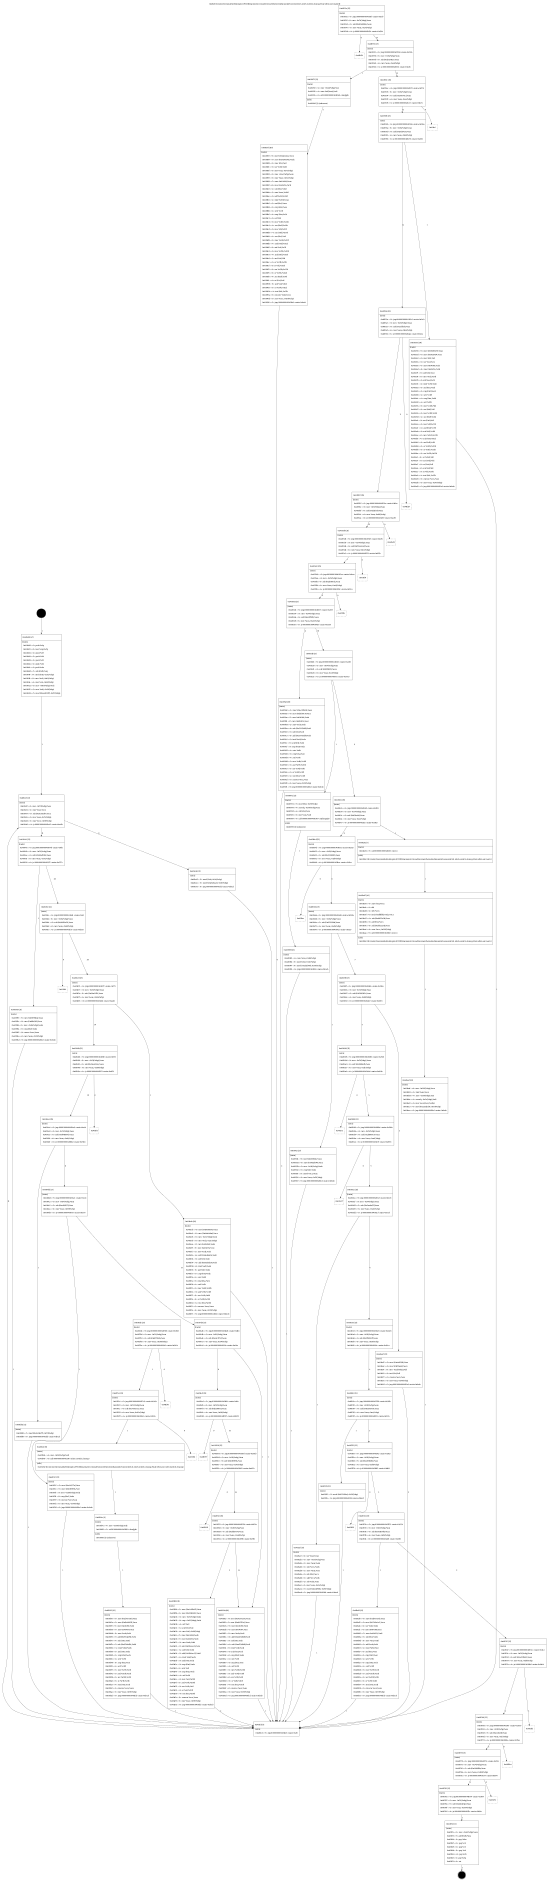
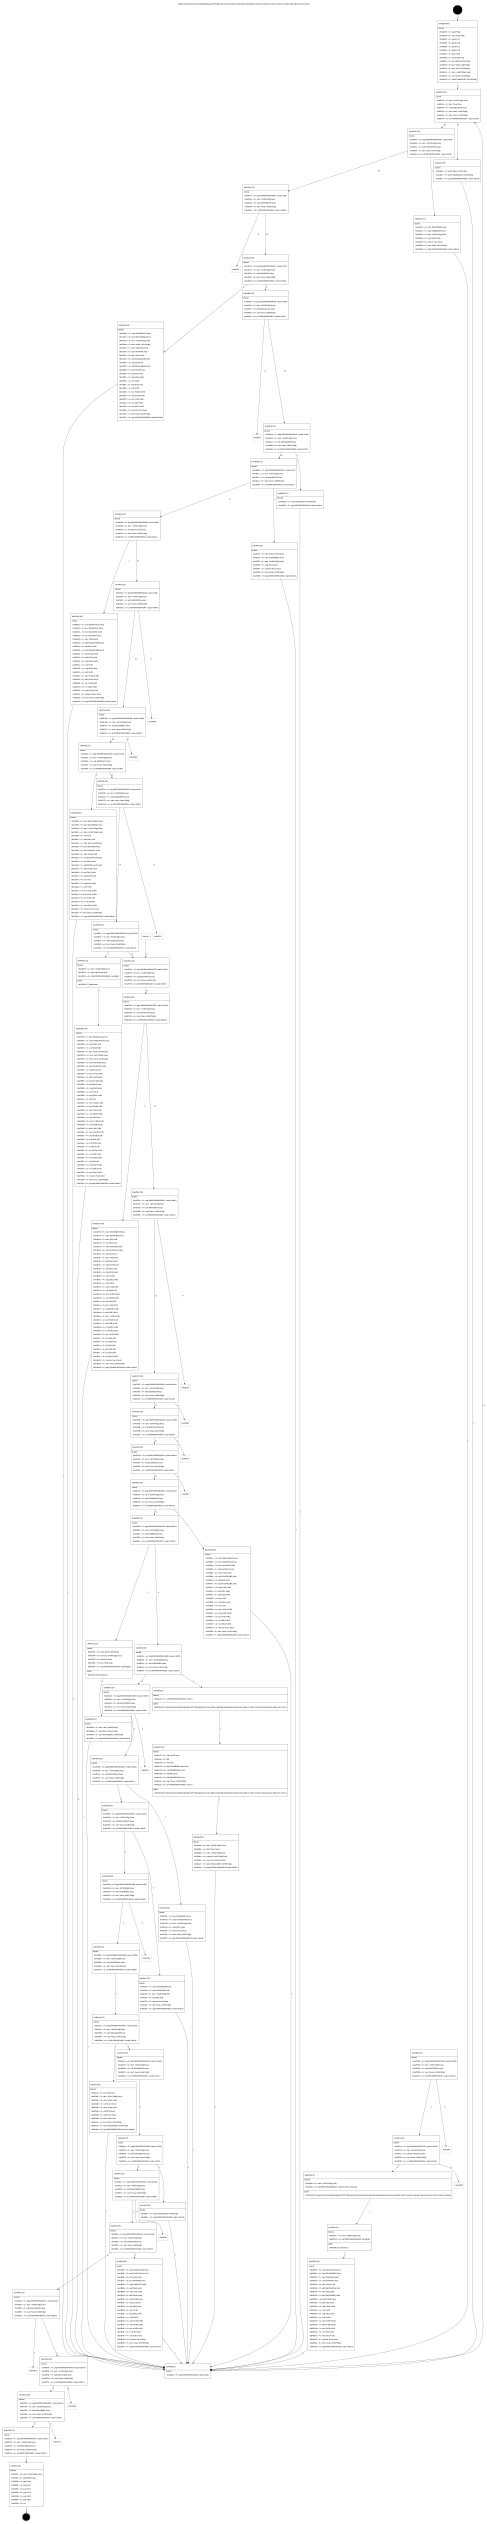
(428, 114) -> (146, 948)
(339, 1201) -> none
(237, 1574) -> (111, 775)
